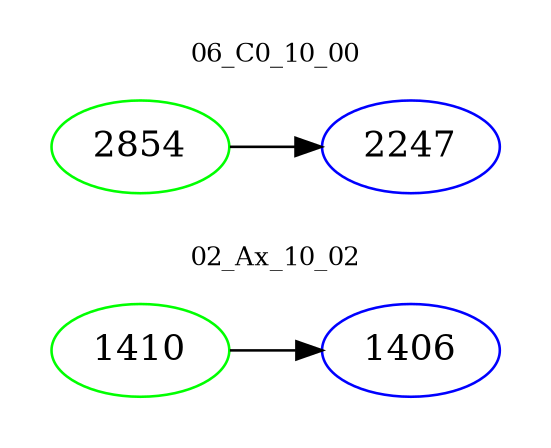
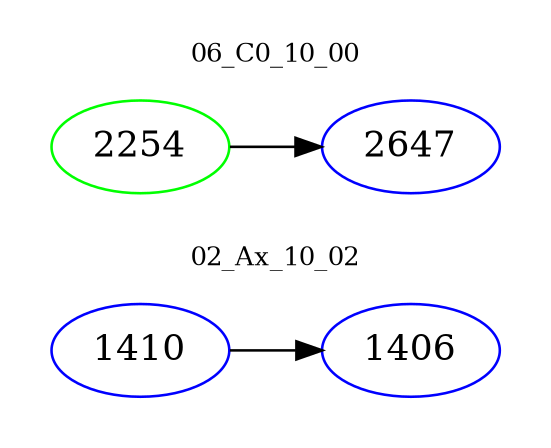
(140, 147) -> (140, 147)
(411, 147) -> (411, 147)
(140, 350) -> (140, 350)
